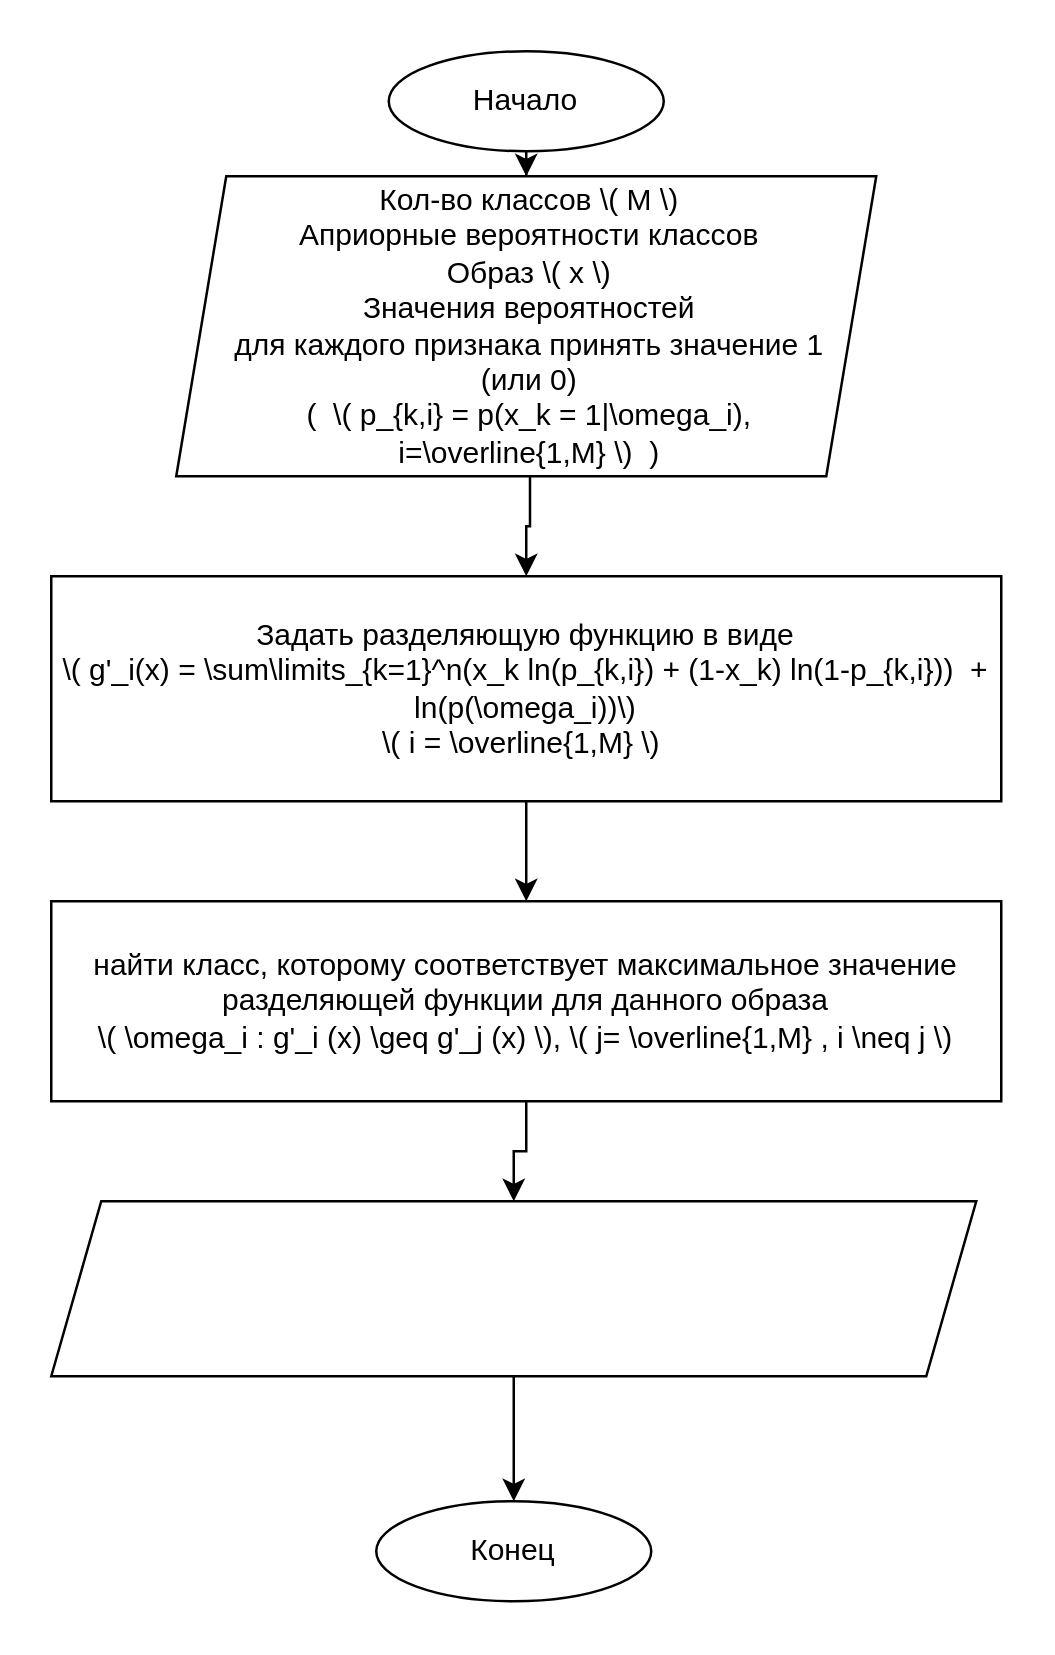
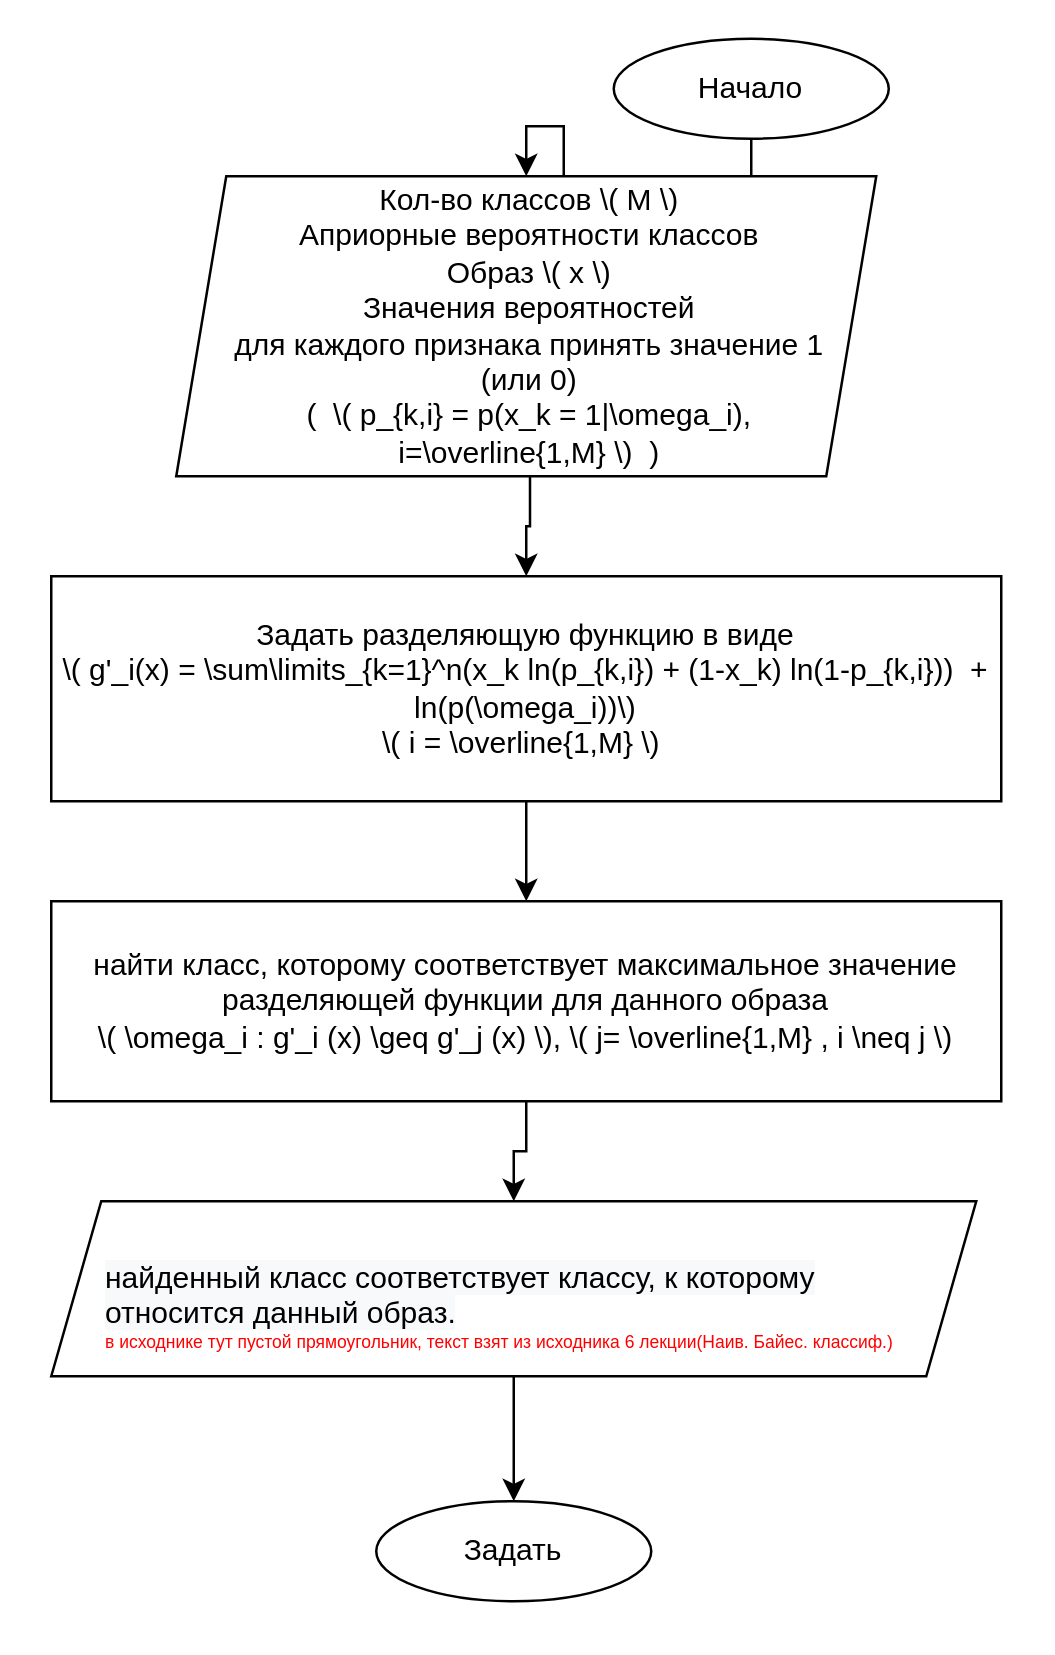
(526, 101) -> (751, 89)
none -> (514, 1289)
(514, 1551) -> (514, 1551)
